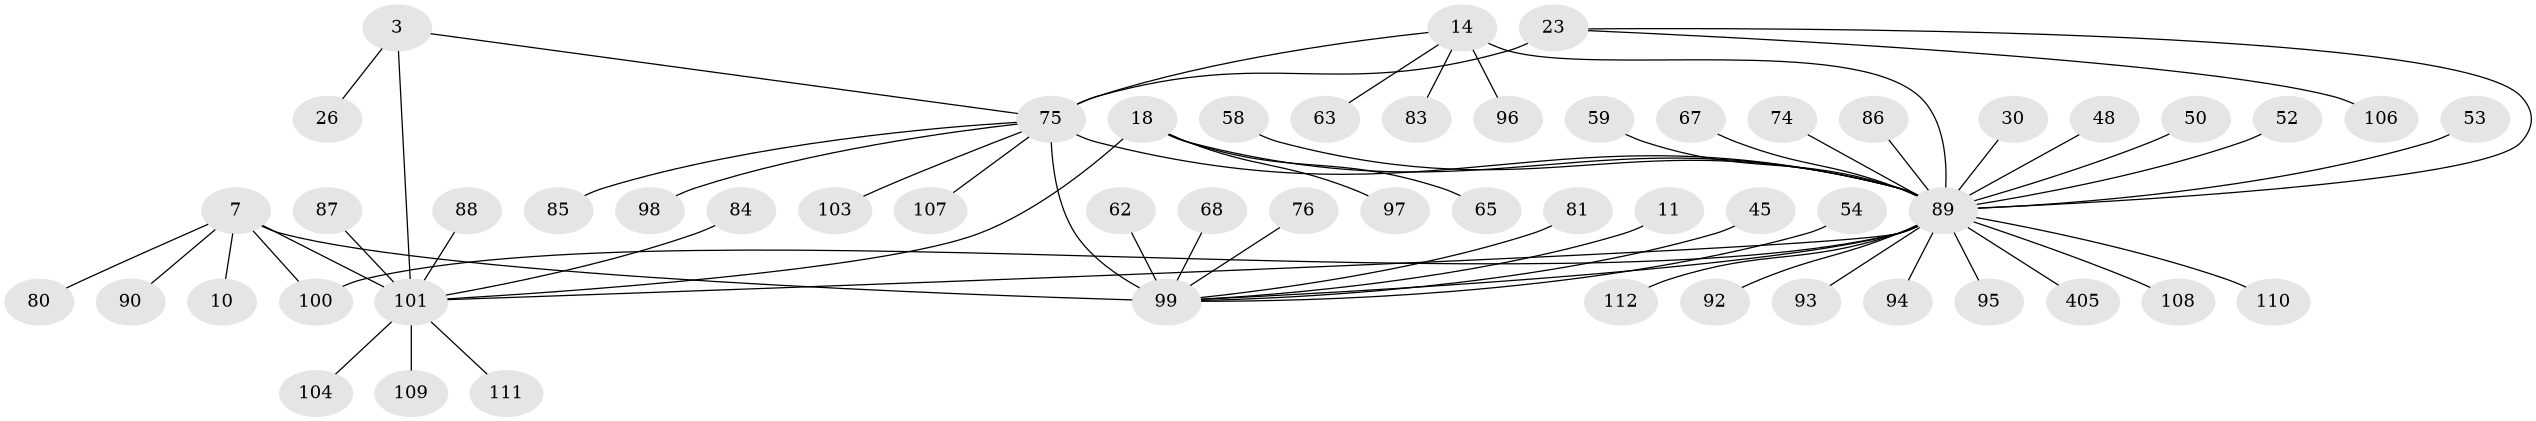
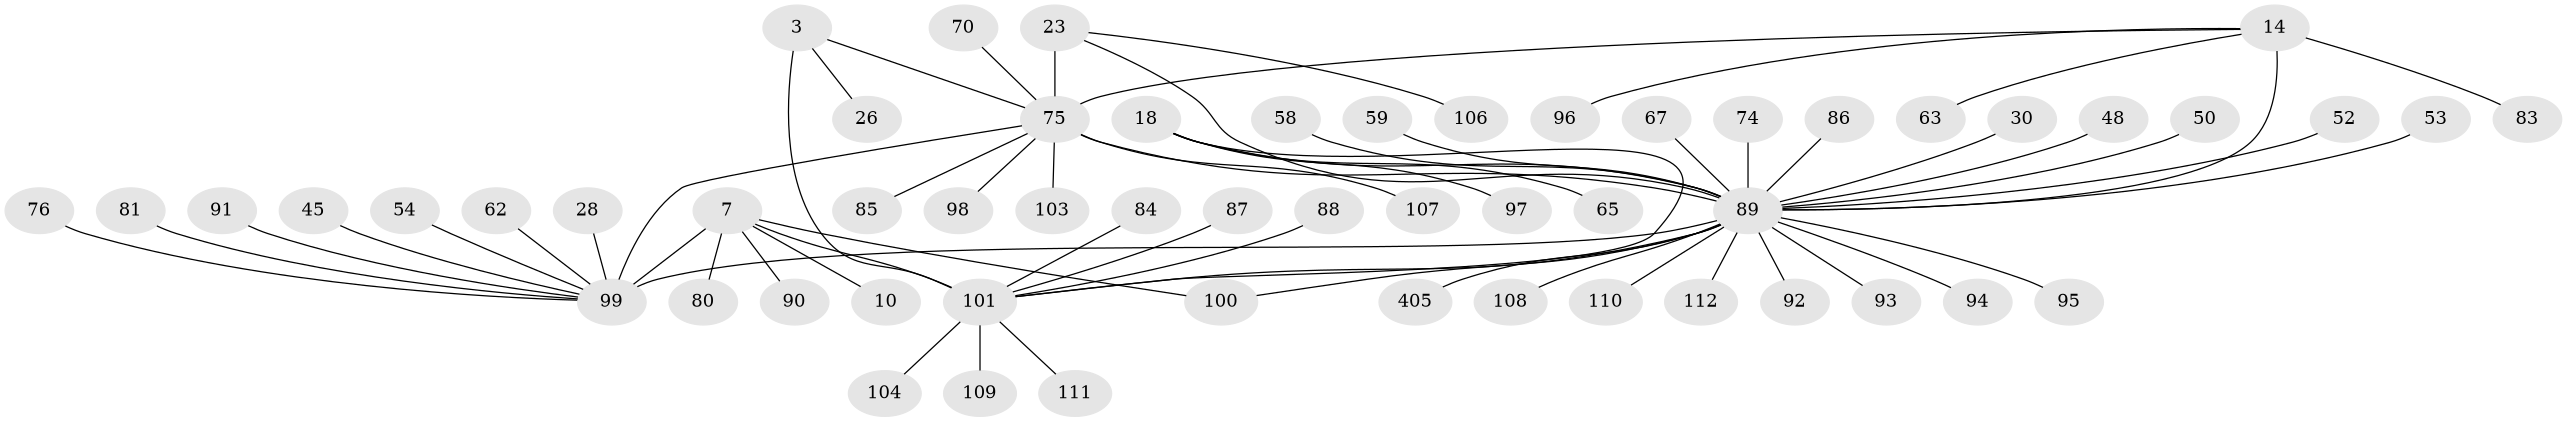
none -> (964, 28)
(1212, 211) -> (588, 211)
(1669, 211) -> (222, 211)
